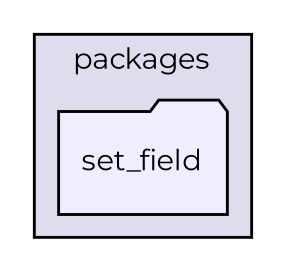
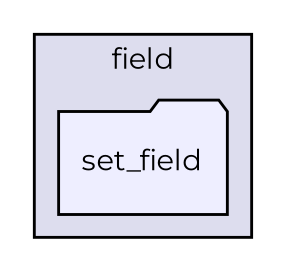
(143, 61) -> (143, 61)
